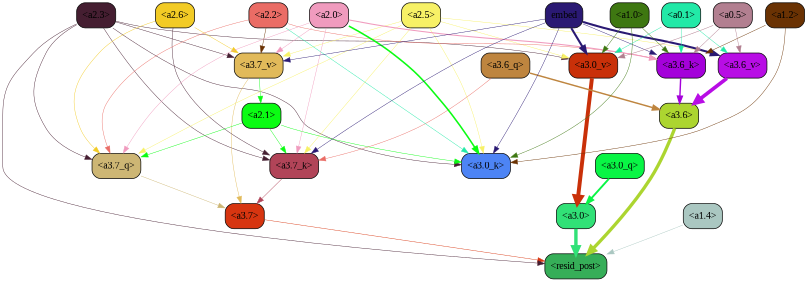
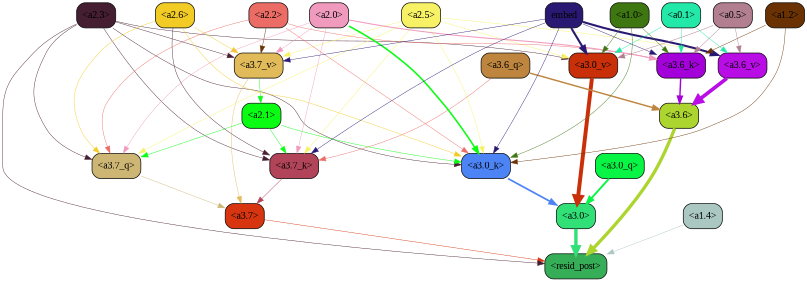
(374, 89) -> (374, 89)
none -> (302, 101)
none -> (529, 190)
